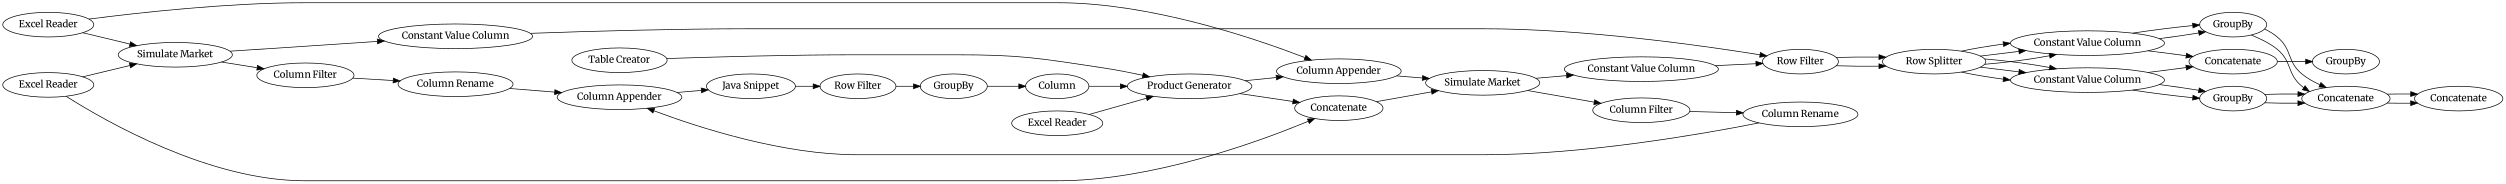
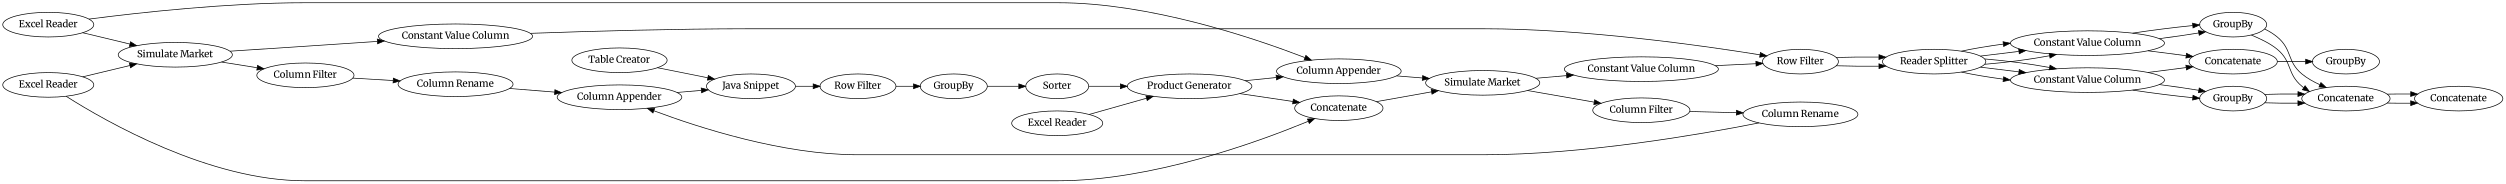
(905, 55) -> (683, 73)
(1934, 62) -> (1934, 62)
(1057, 86) -> (1057, 86)
